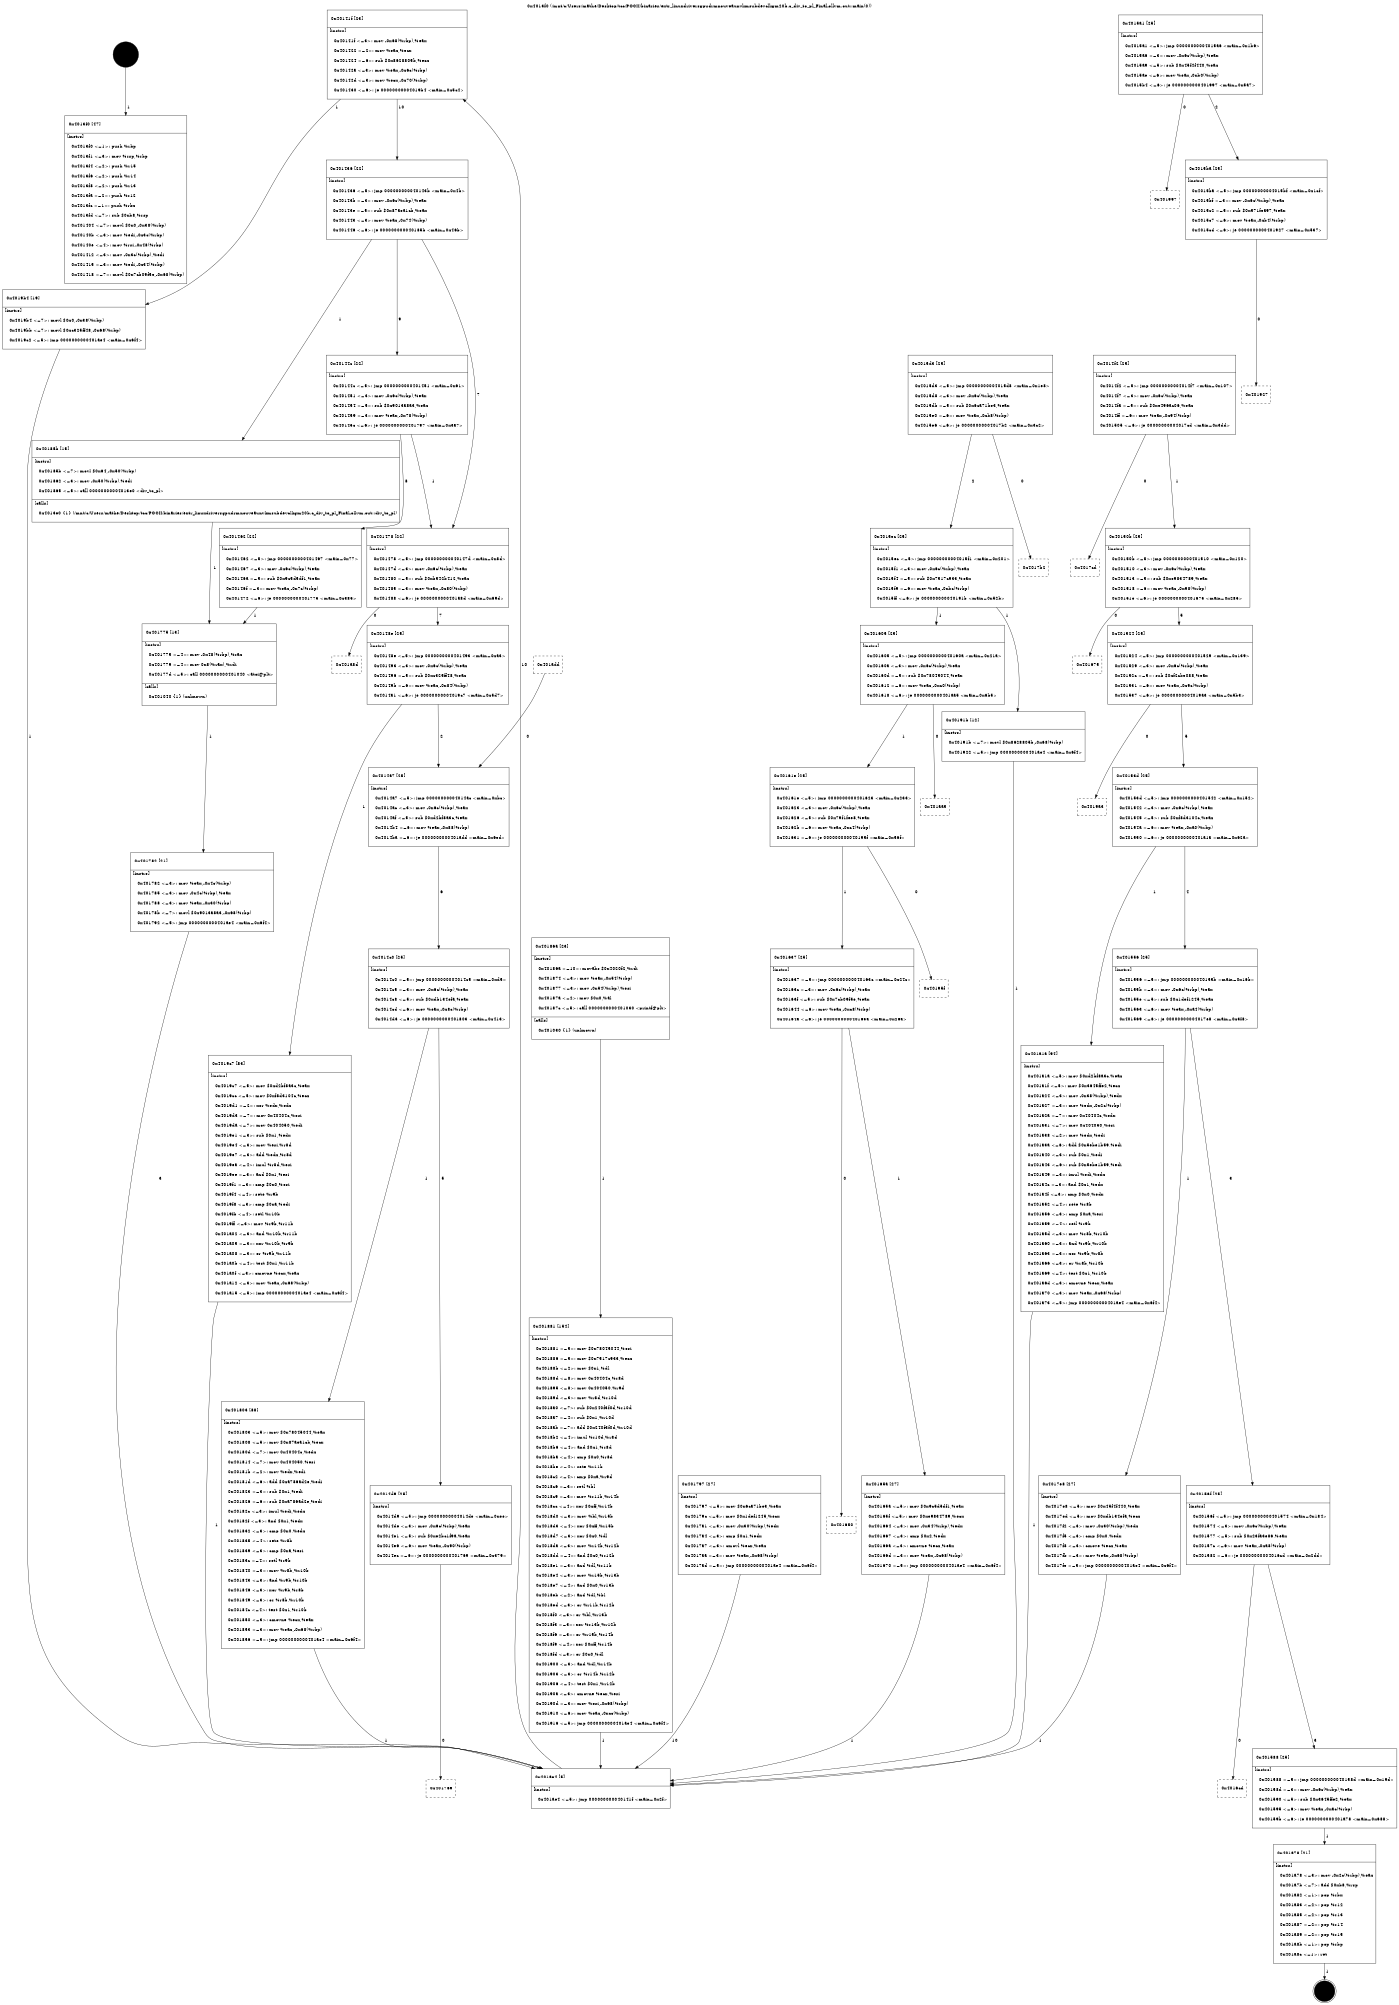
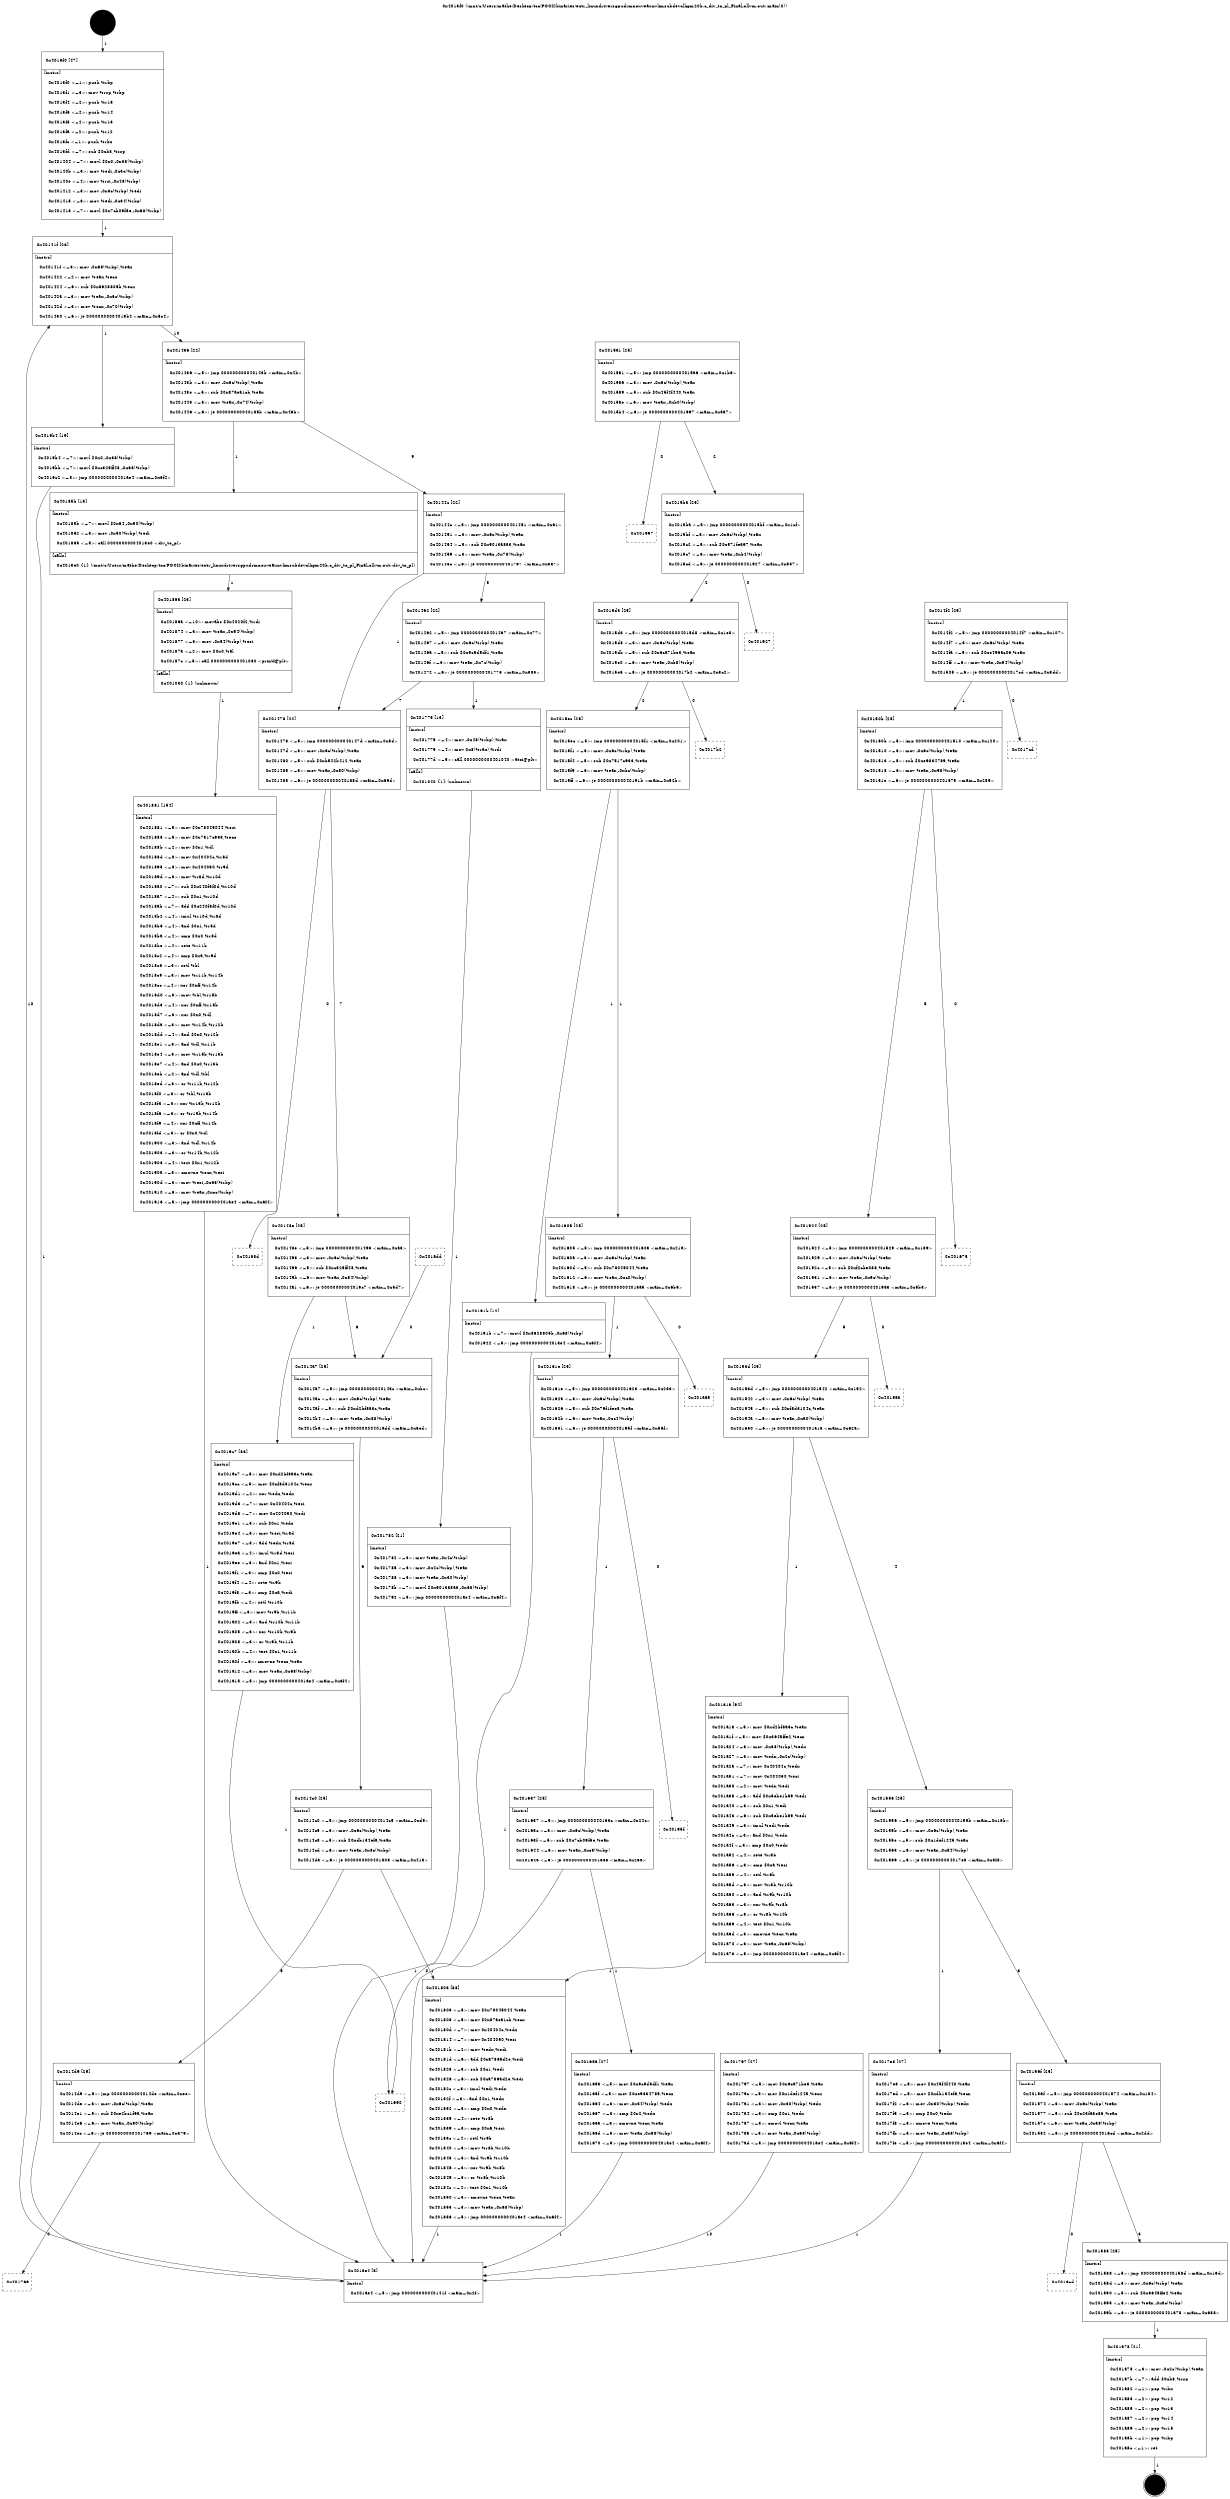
none -> (103, 226)
(474, 378) -> (403, 695)
(210, 571) -> (229, 581)
none -> (700, 586)
(441, 736) -> (357, 1327)
(160, 1179) -> (415, 1971)
(207, 1681) -> (263, 1936)
(1024, 1702) -> (638, 1968)
